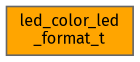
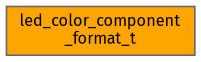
(70, 31) -> (101, 31)
